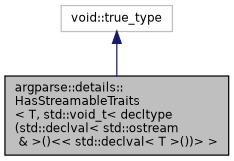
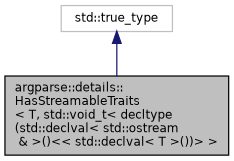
(117, 19) -> (117, 19)
